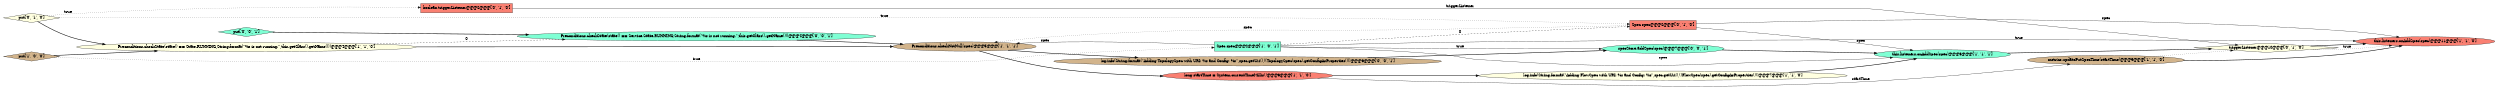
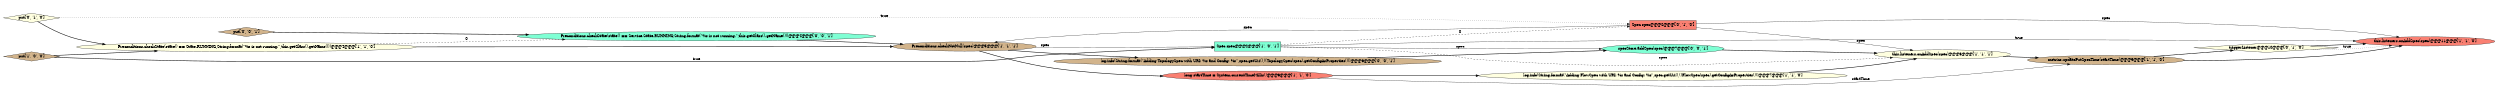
(467, 8) -> none
(1313, 30) -> (1313, 30)
(246, 32) -> (246, 32)
(1117, 42) -> (1123, 47)
(1460, 47) -> (1460, 47)
(2108, 51) -> (2019, 57)
(2192, 53) -> (2192, 53)
(1942, 54) -> (1942, 54)
(633, 61) -> (633, 61)
(1585, 65) -> (1585, 65)
